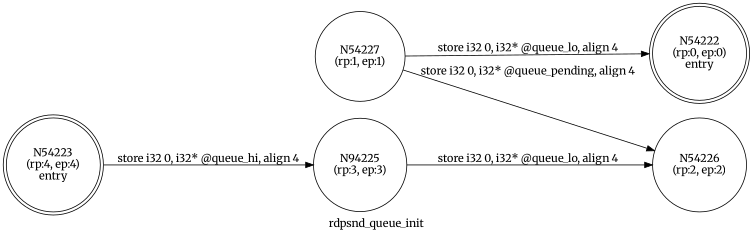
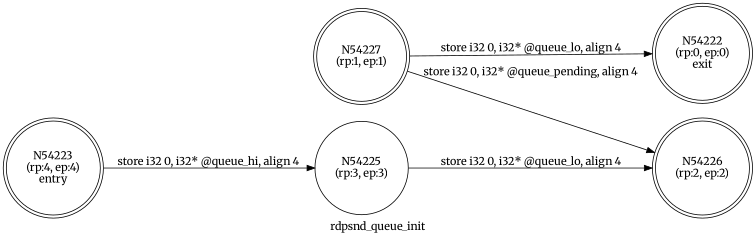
(700, 53) -> (702, 53)
(360, 56) -> (362, 56)
(360, 165) -> (362, 168)
(700, 165) -> (702, 168)
